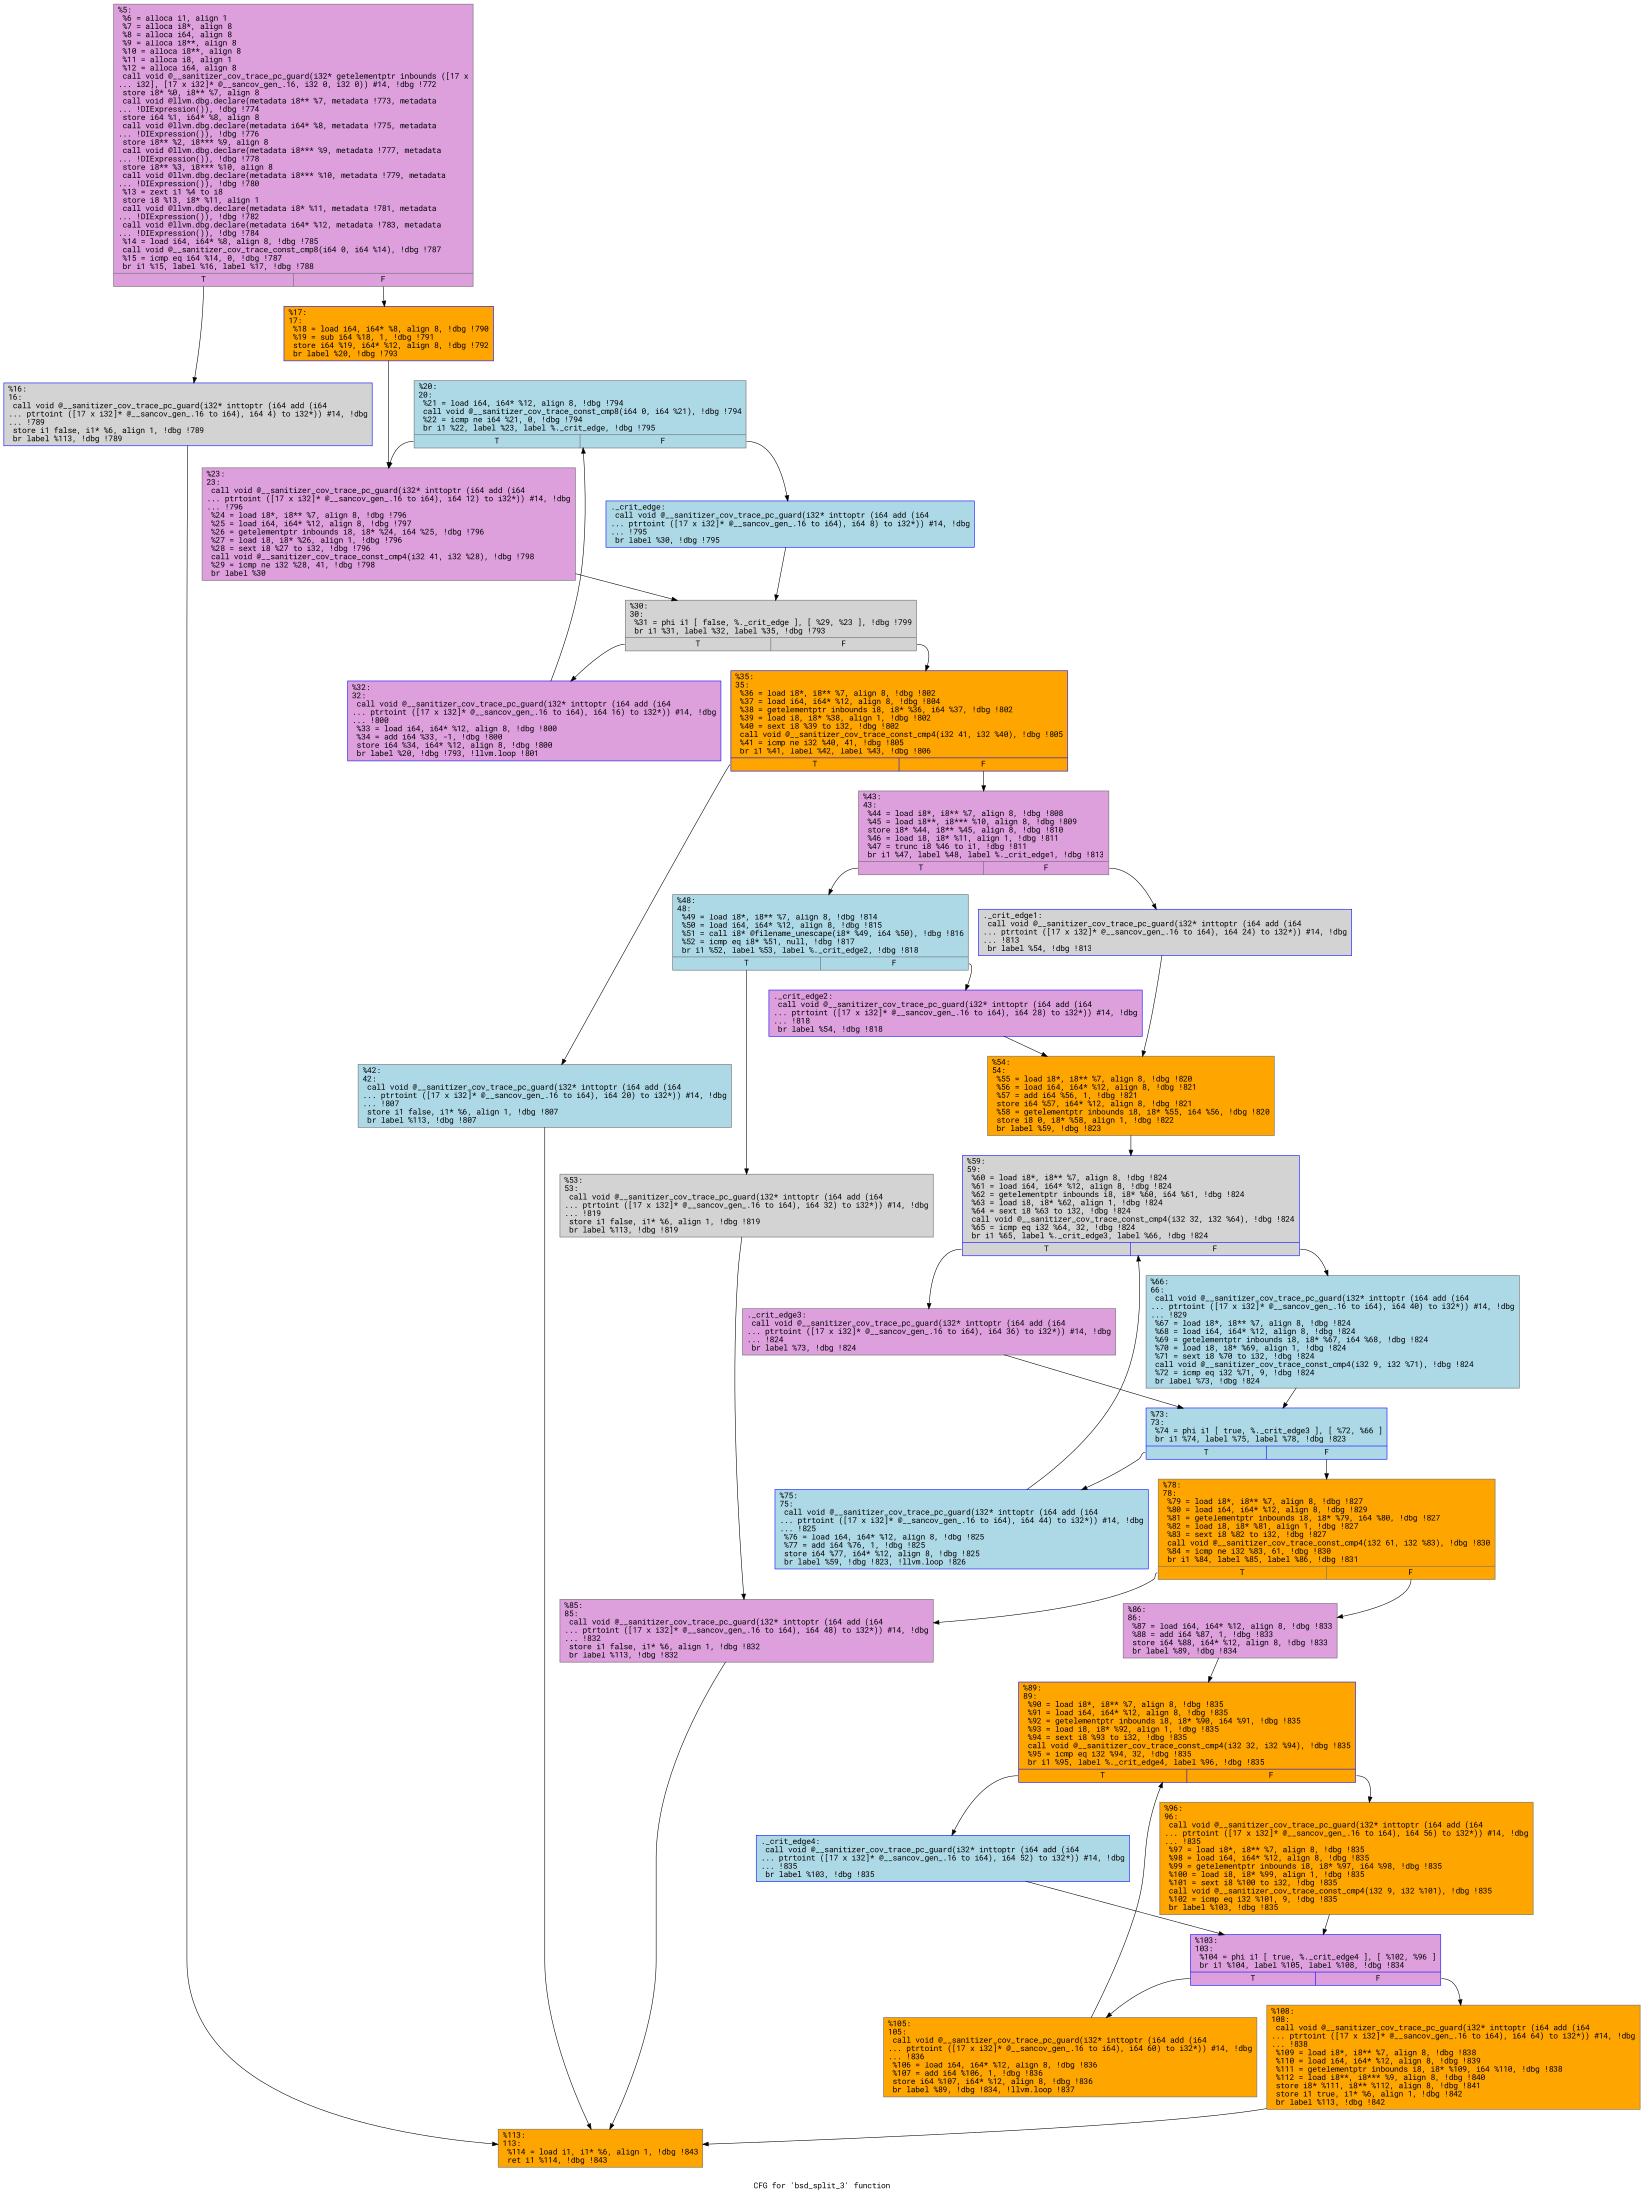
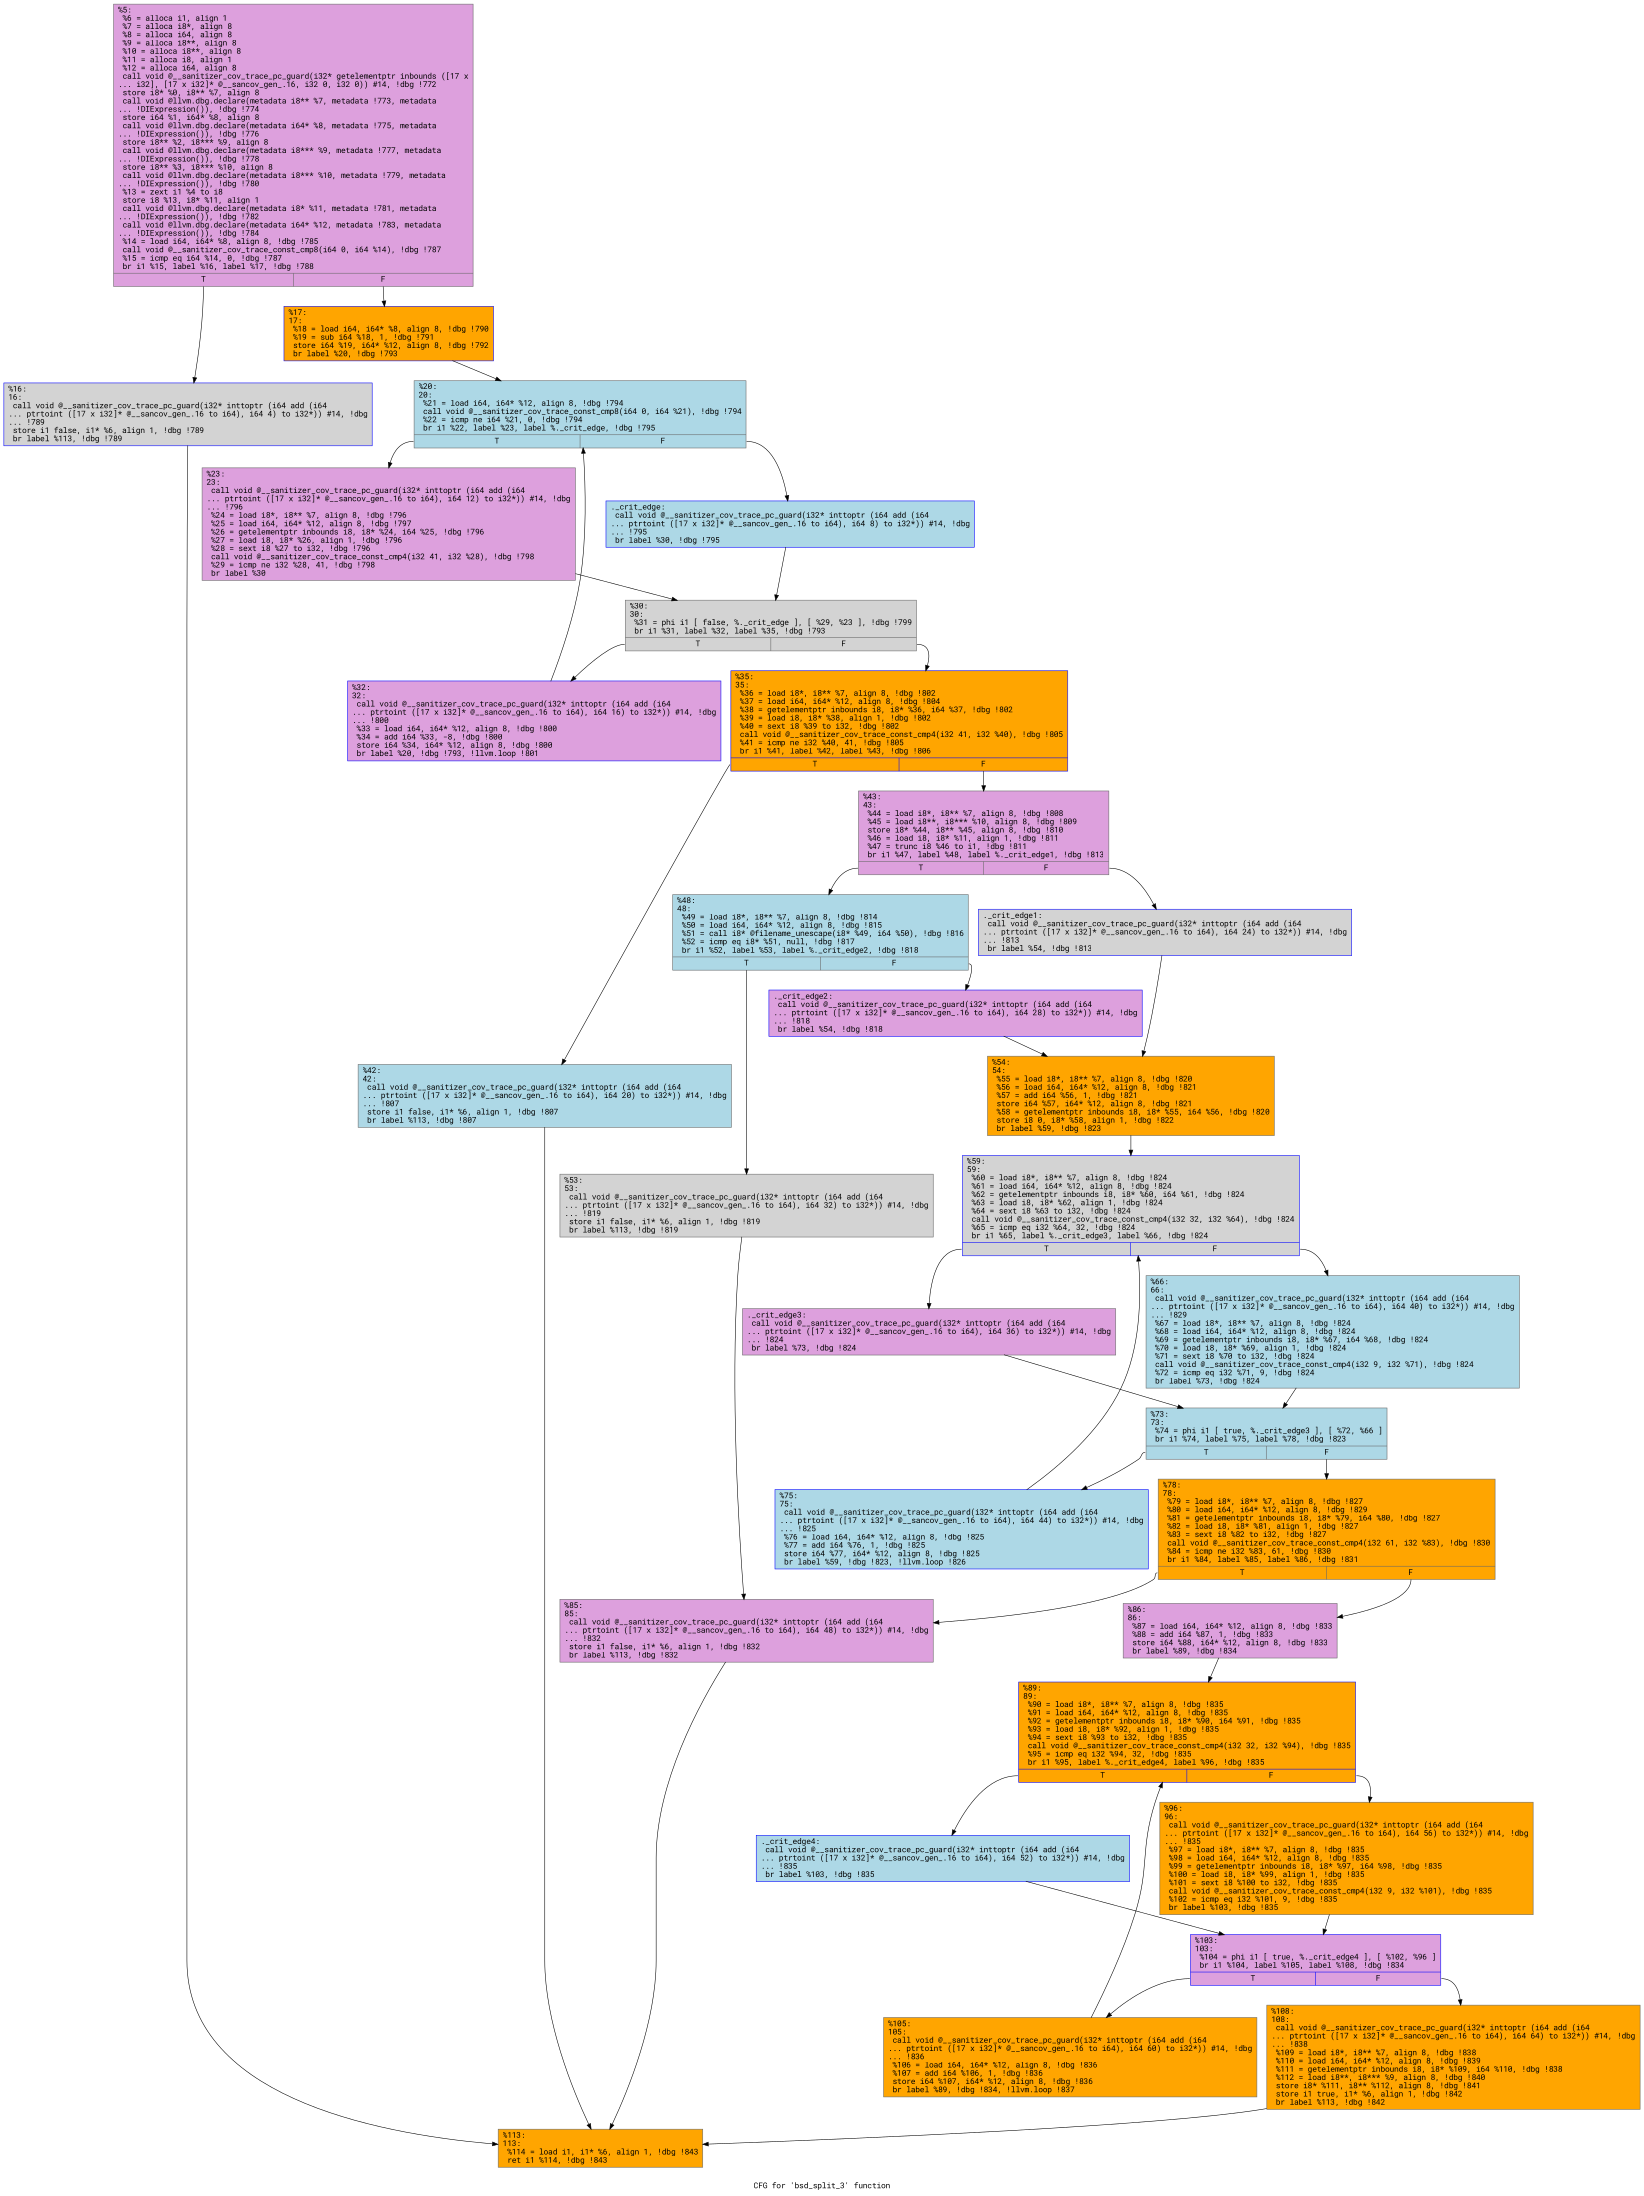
(389, 412) -> (474, 370)
(427, 737) -> (427, 737)
(1267, 1434) -> (1267, 1434)
